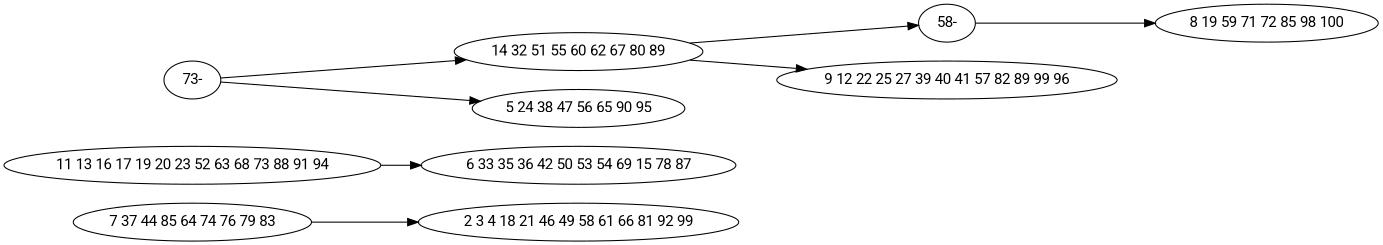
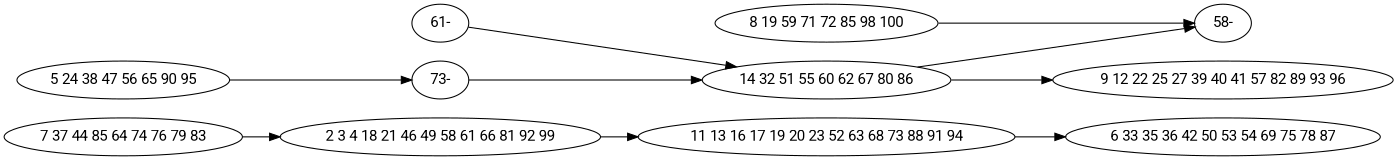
none -> (440, 23)
(1060, 23) -> (1061, 23)
(579, 52) -> (827, 80)
(947, 80) -> (1223, 80)
(345, 91) -> (315, 80)
none -> (614, 137)
(579, 165) -> (1223, 137)
